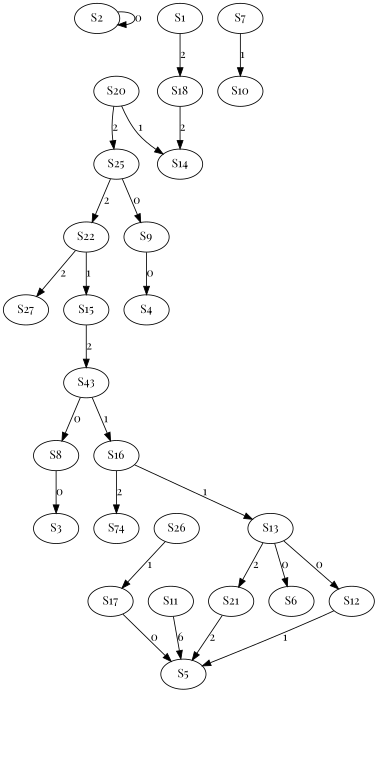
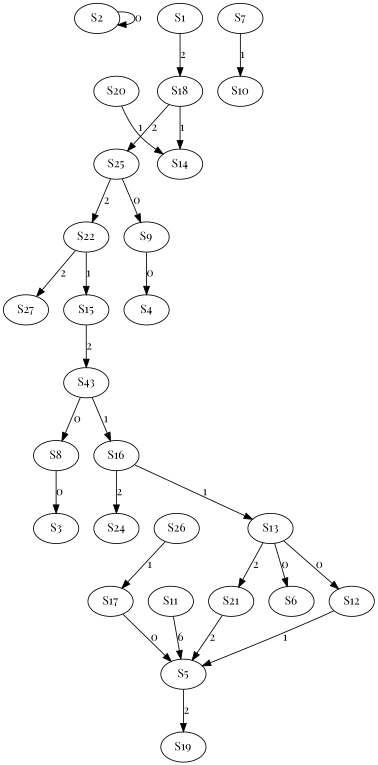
(112, 124) -> (151, 124)
(183, 128) -> (183, 128)
(116, 528) -> (116, 528)
none -> (183, 747)
